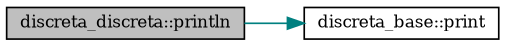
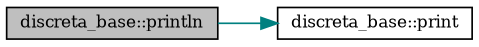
(126, 23) -> (112, 23)
